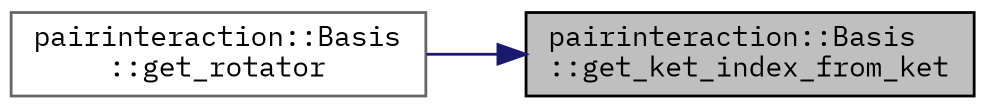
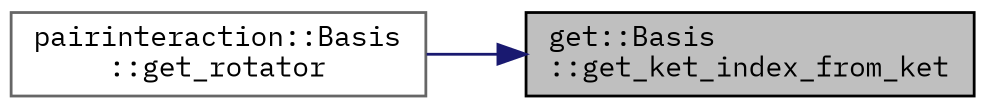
(750, 54) -> (750, 54)
